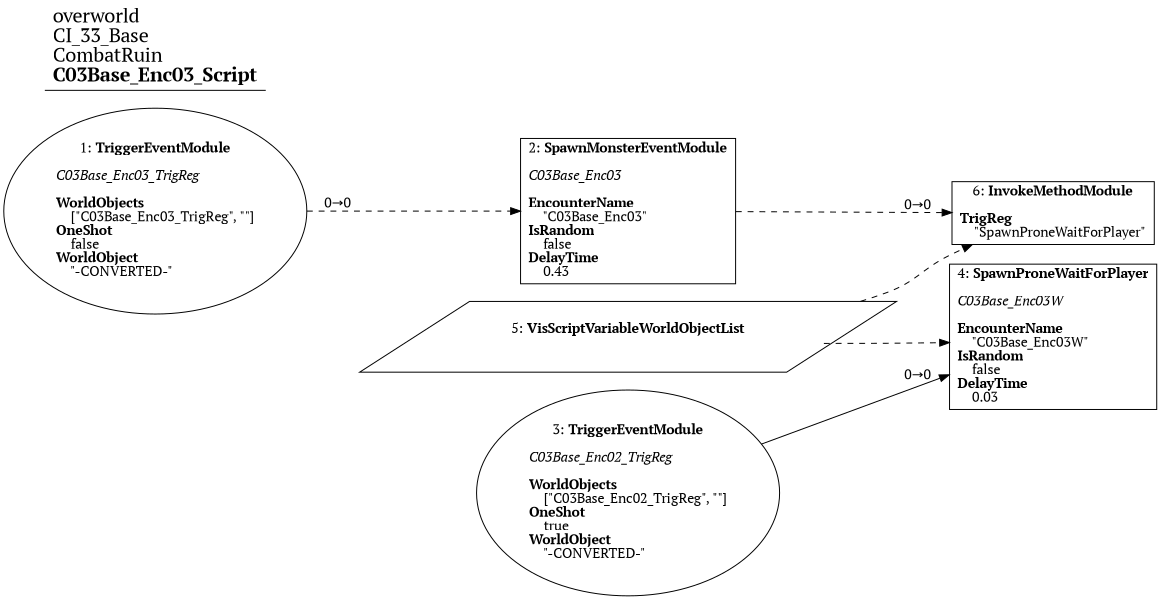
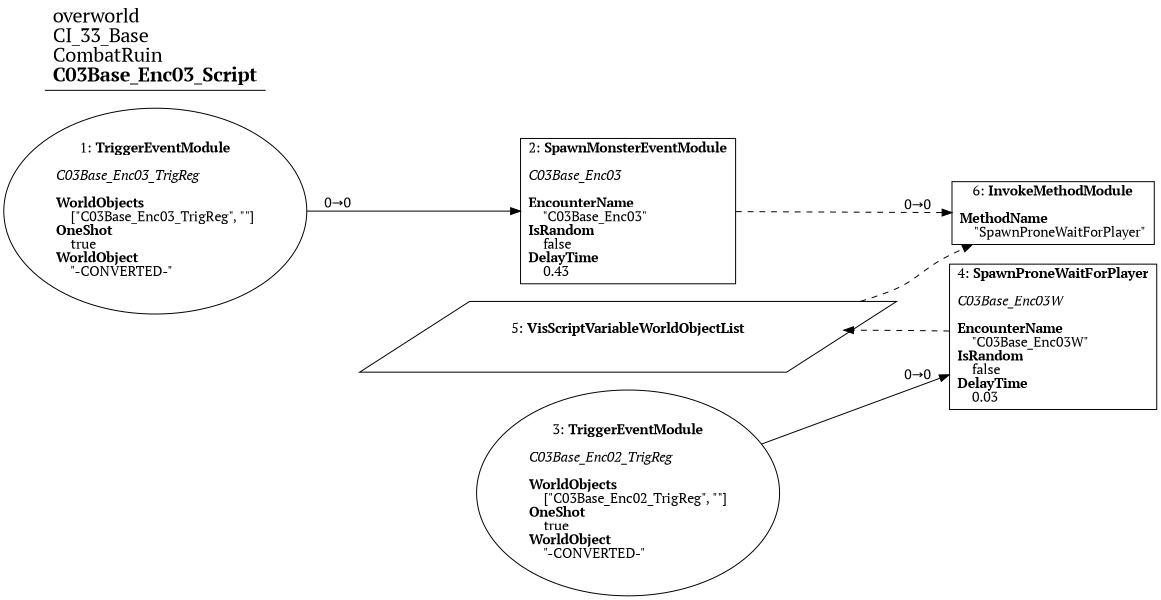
(409, 211) -> (409, 211)
(986, 219) -> (1004, 219)
(78, 245) -> (76, 245)
(882, 343) -> (901, 330)
